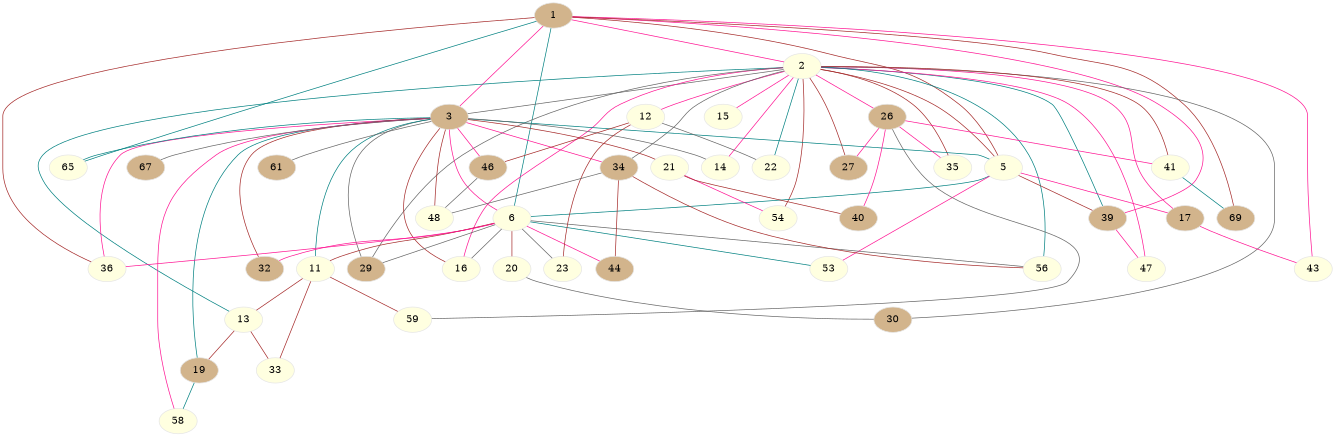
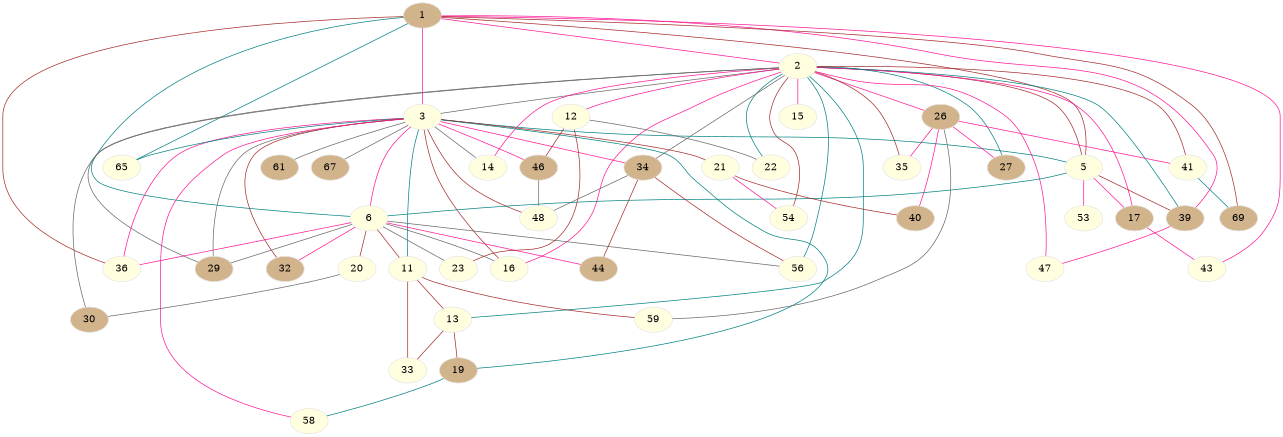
(830, 115) -> (914, 80)
(449, 117) -> (423, 117)
(670, 244) -> none
